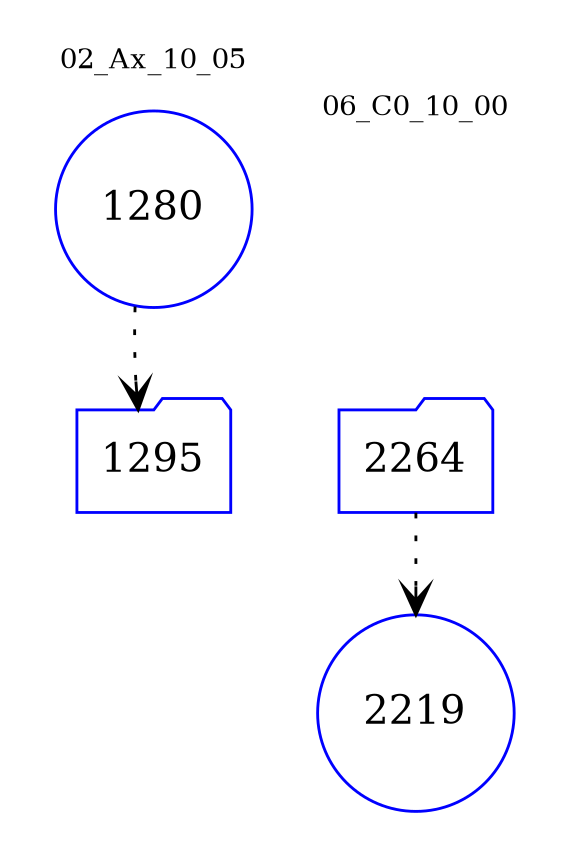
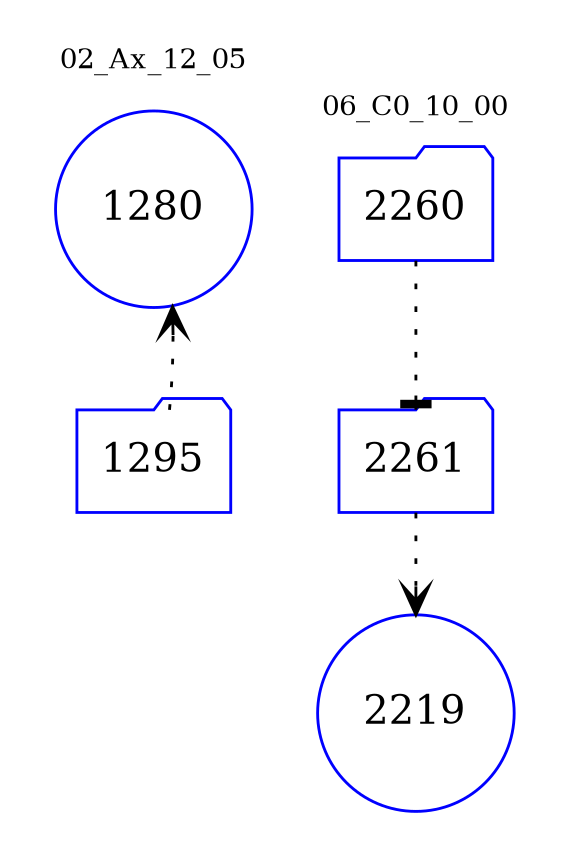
(154, 61) -> (154, 61)
none -> (416, 209)
(135, 344) -> (172, 373)
(416, 461) -> (416, 461)
